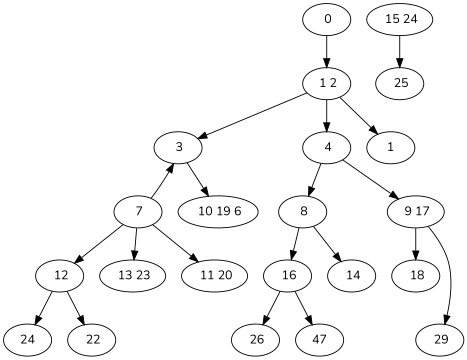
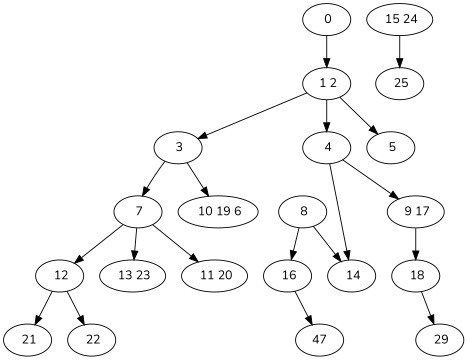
(391, 148) -> (391, 148)
(316, 175) -> (338, 207)
(161, 185) -> (156, 174)
(450, 268) -> (426, 304)
(28, 340) -> (28, 340)
(256, 340) -> none
